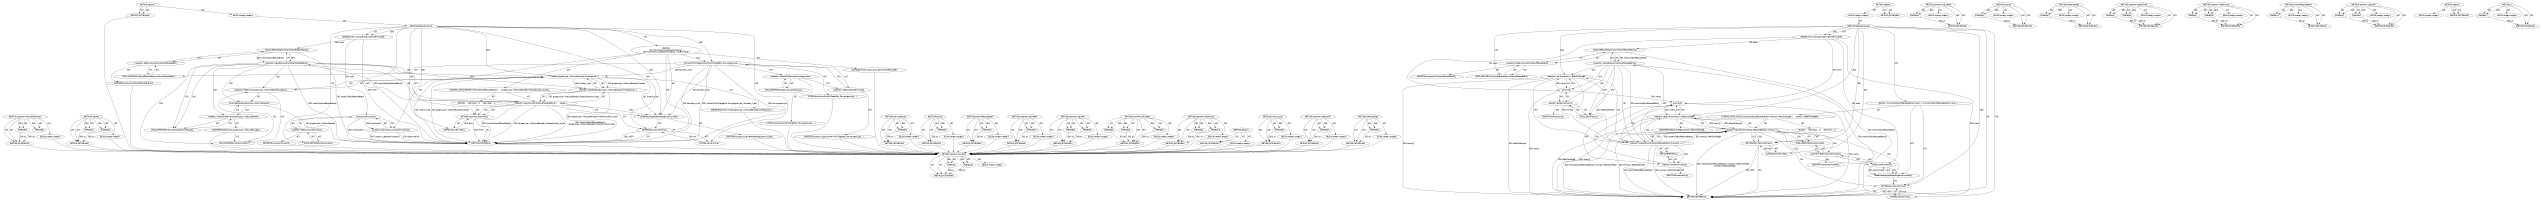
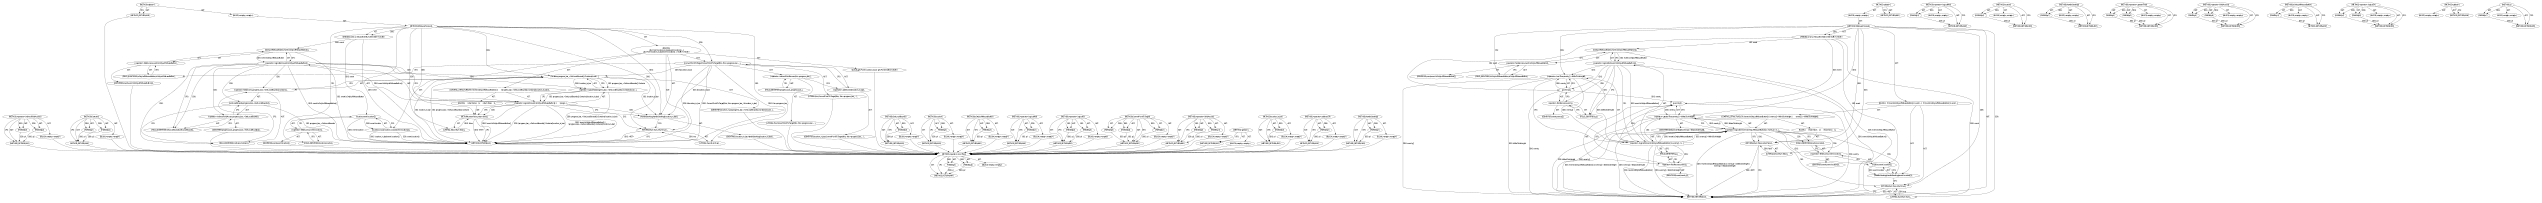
(235, 136) -> (149, 123)
